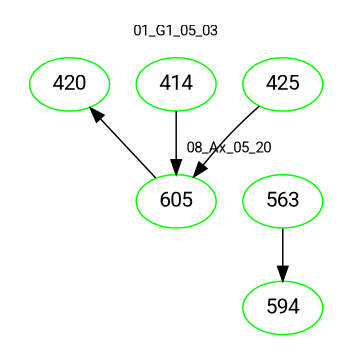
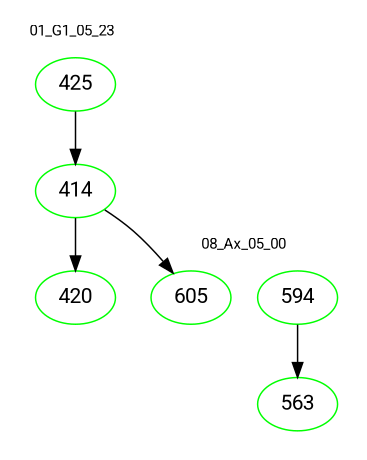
(176, 32) -> (73, 32)
(220, 145) -> (76, 130)
(229, 149) -> (244, 245)
(134, 154) -> (76, 237)
(283, 247) -> (298, 344)
